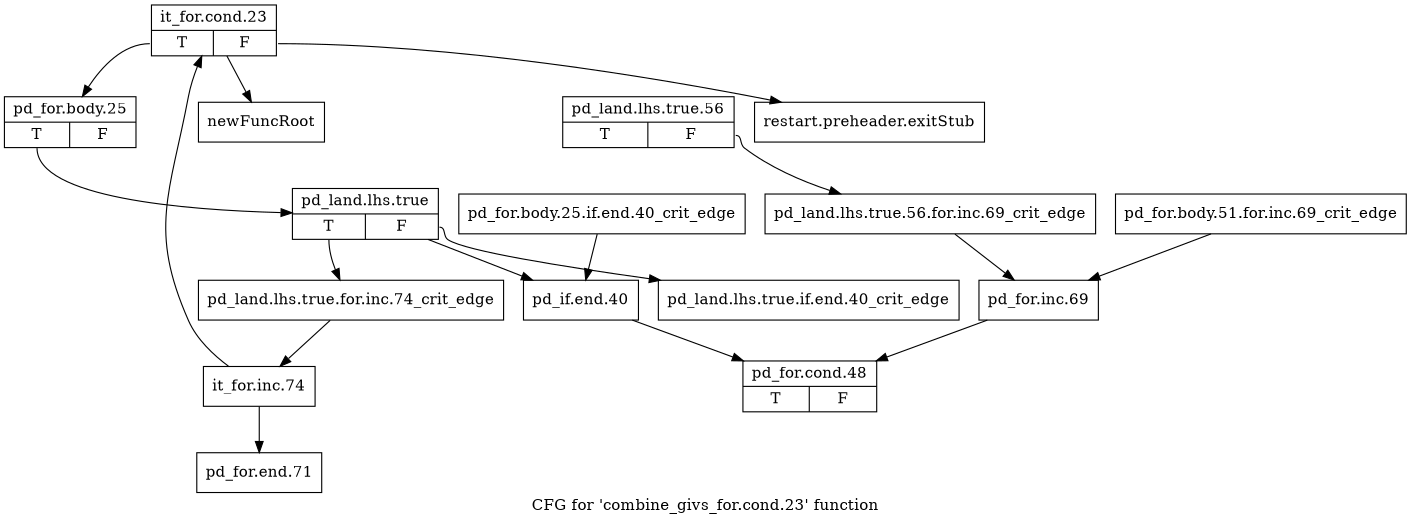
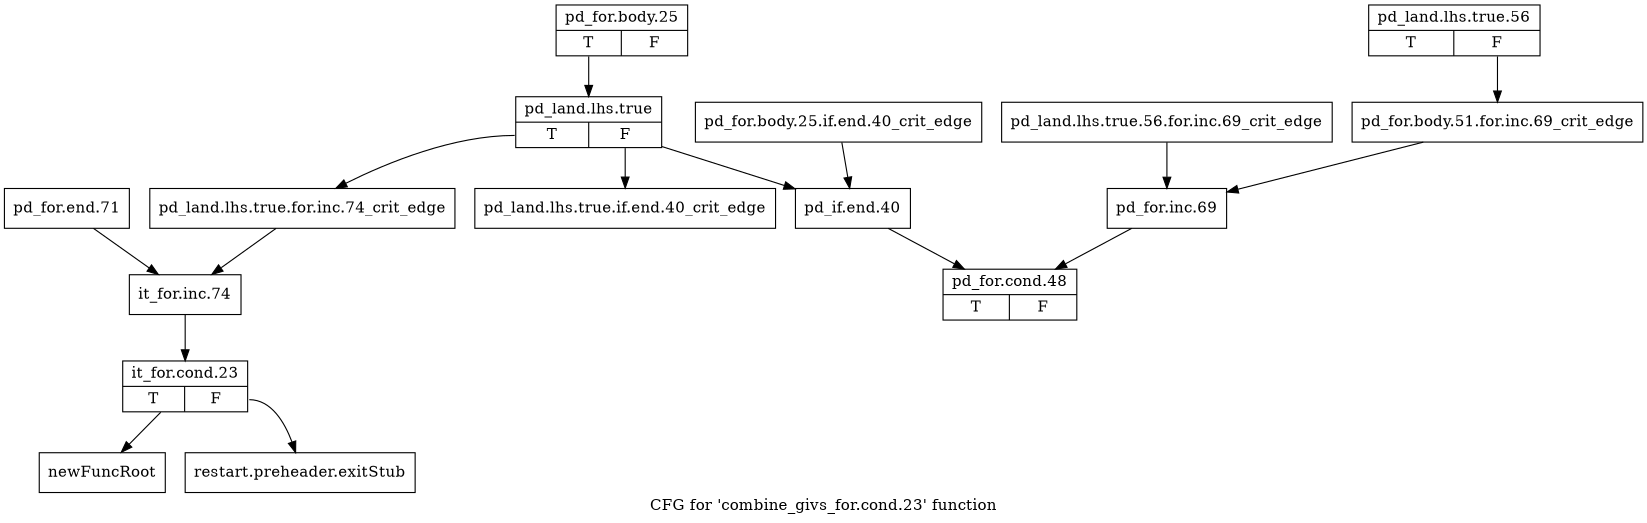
(114, 58) -> none
(778, 169) -> (1497, 74)
(259, 424) -> (121, 248)
